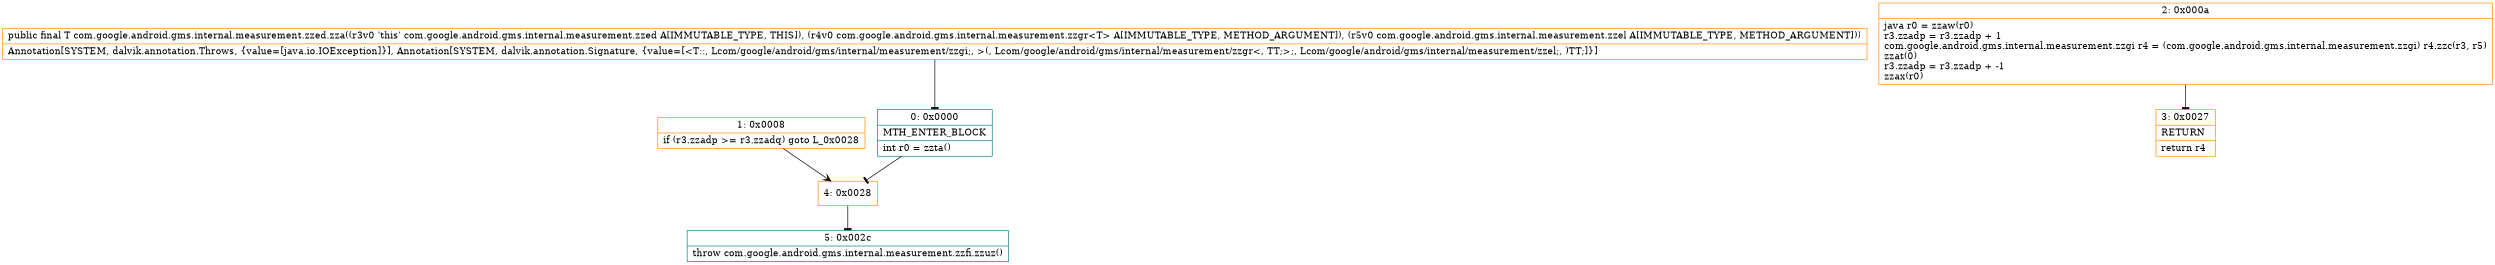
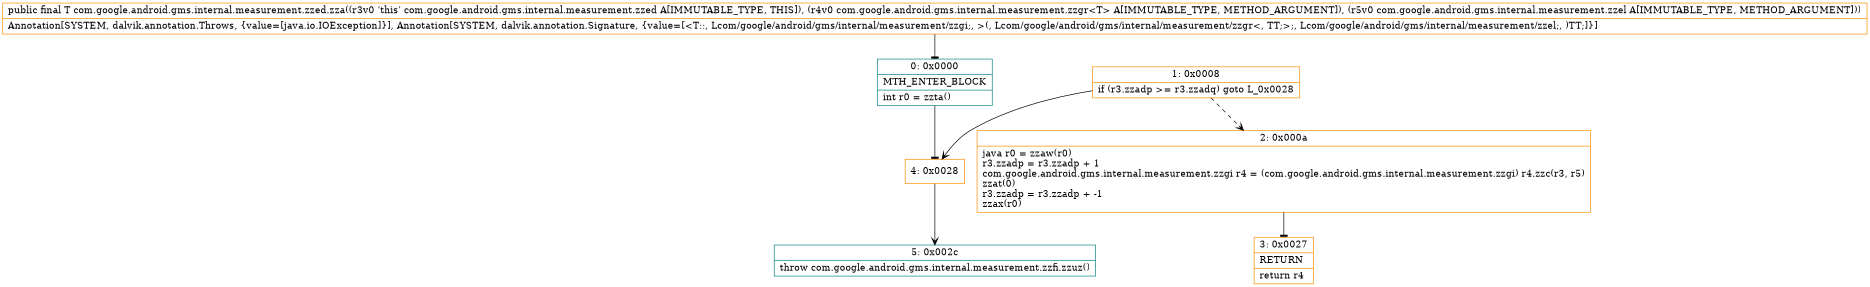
none -> (1225, 112)
(848, 216) -> (935, 211)
